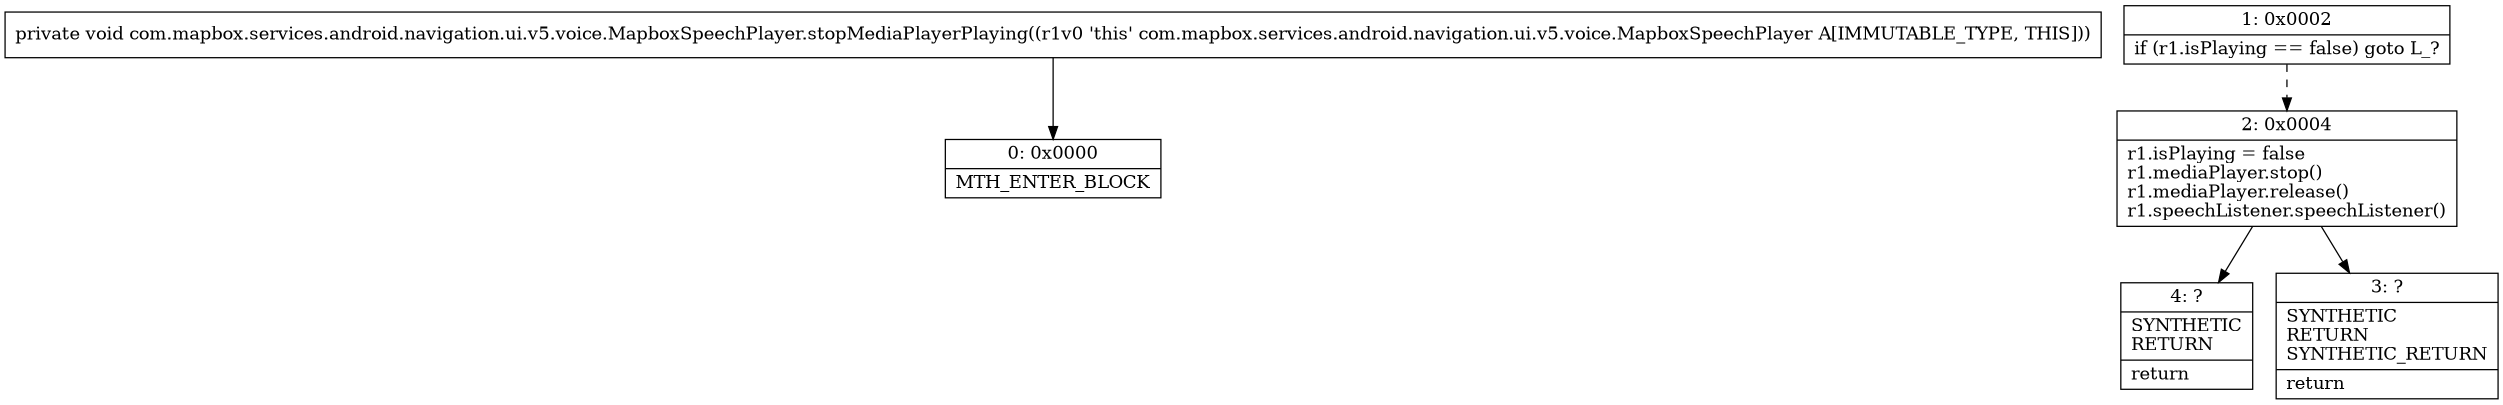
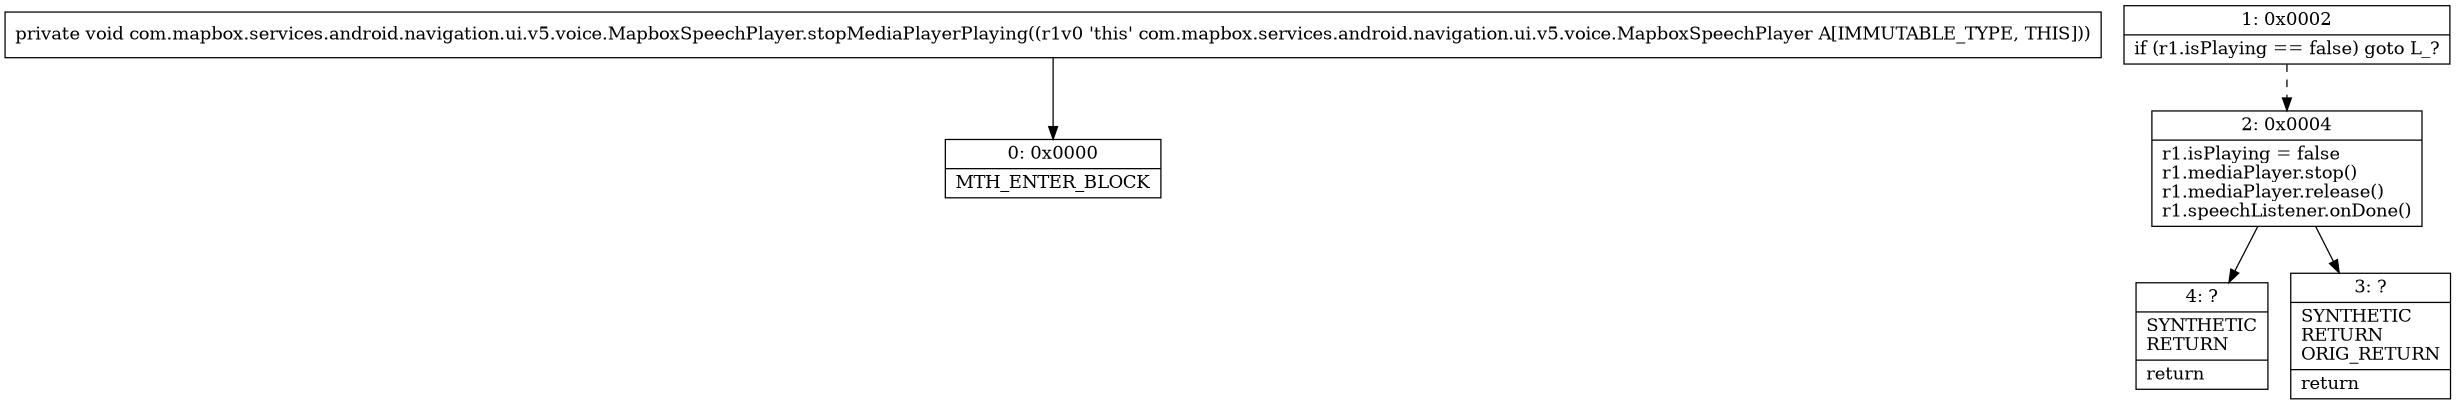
(2287, 211) -> (2287, 211)
(2387, 354) -> (2371, 354)
